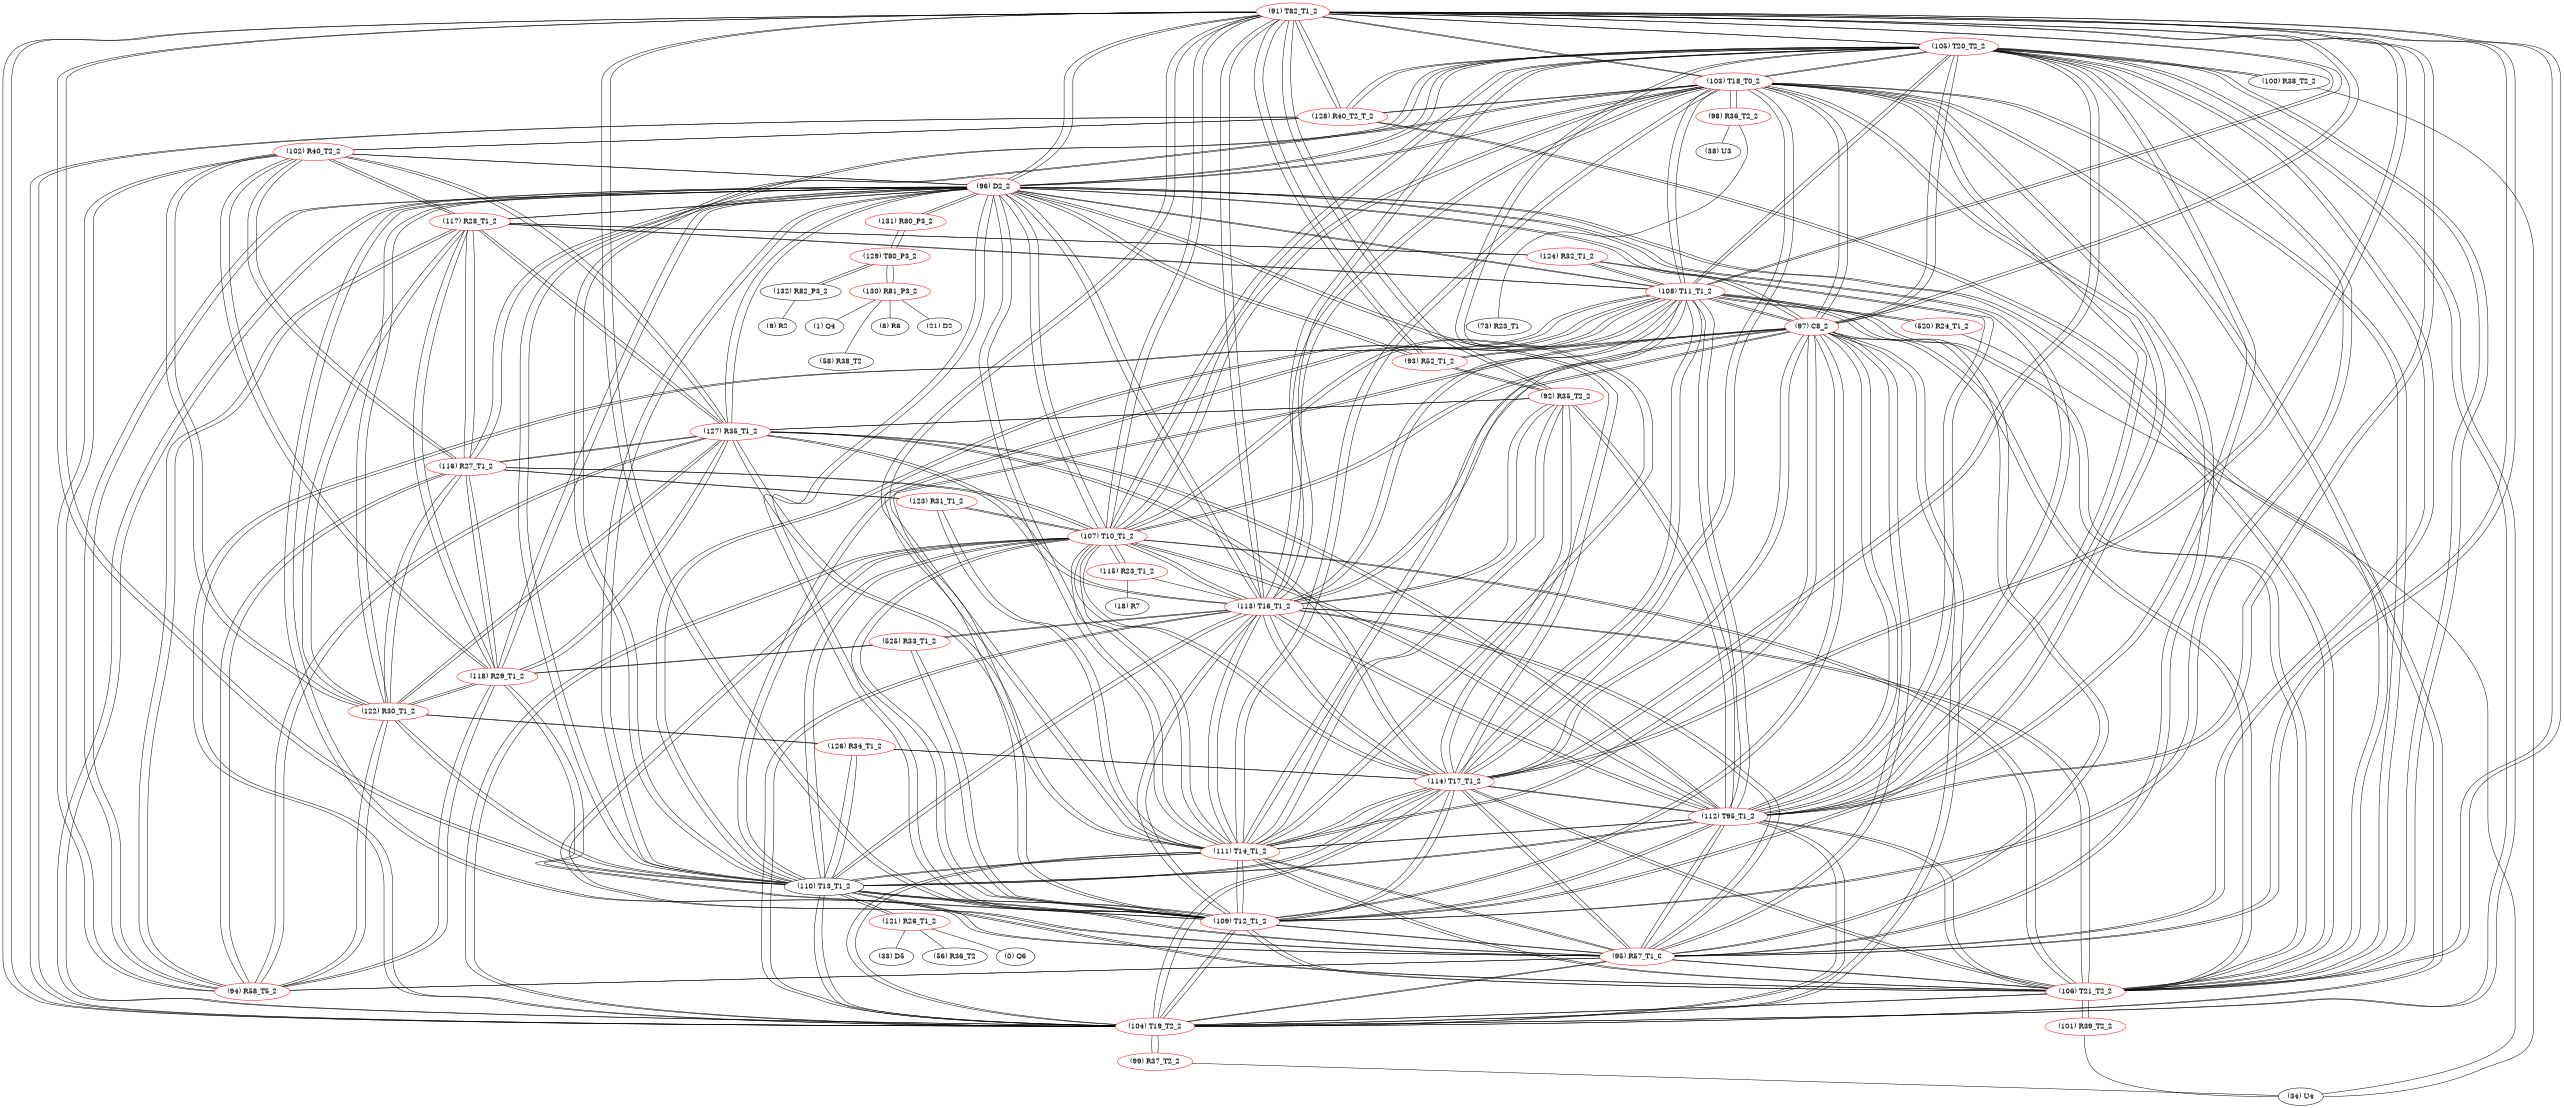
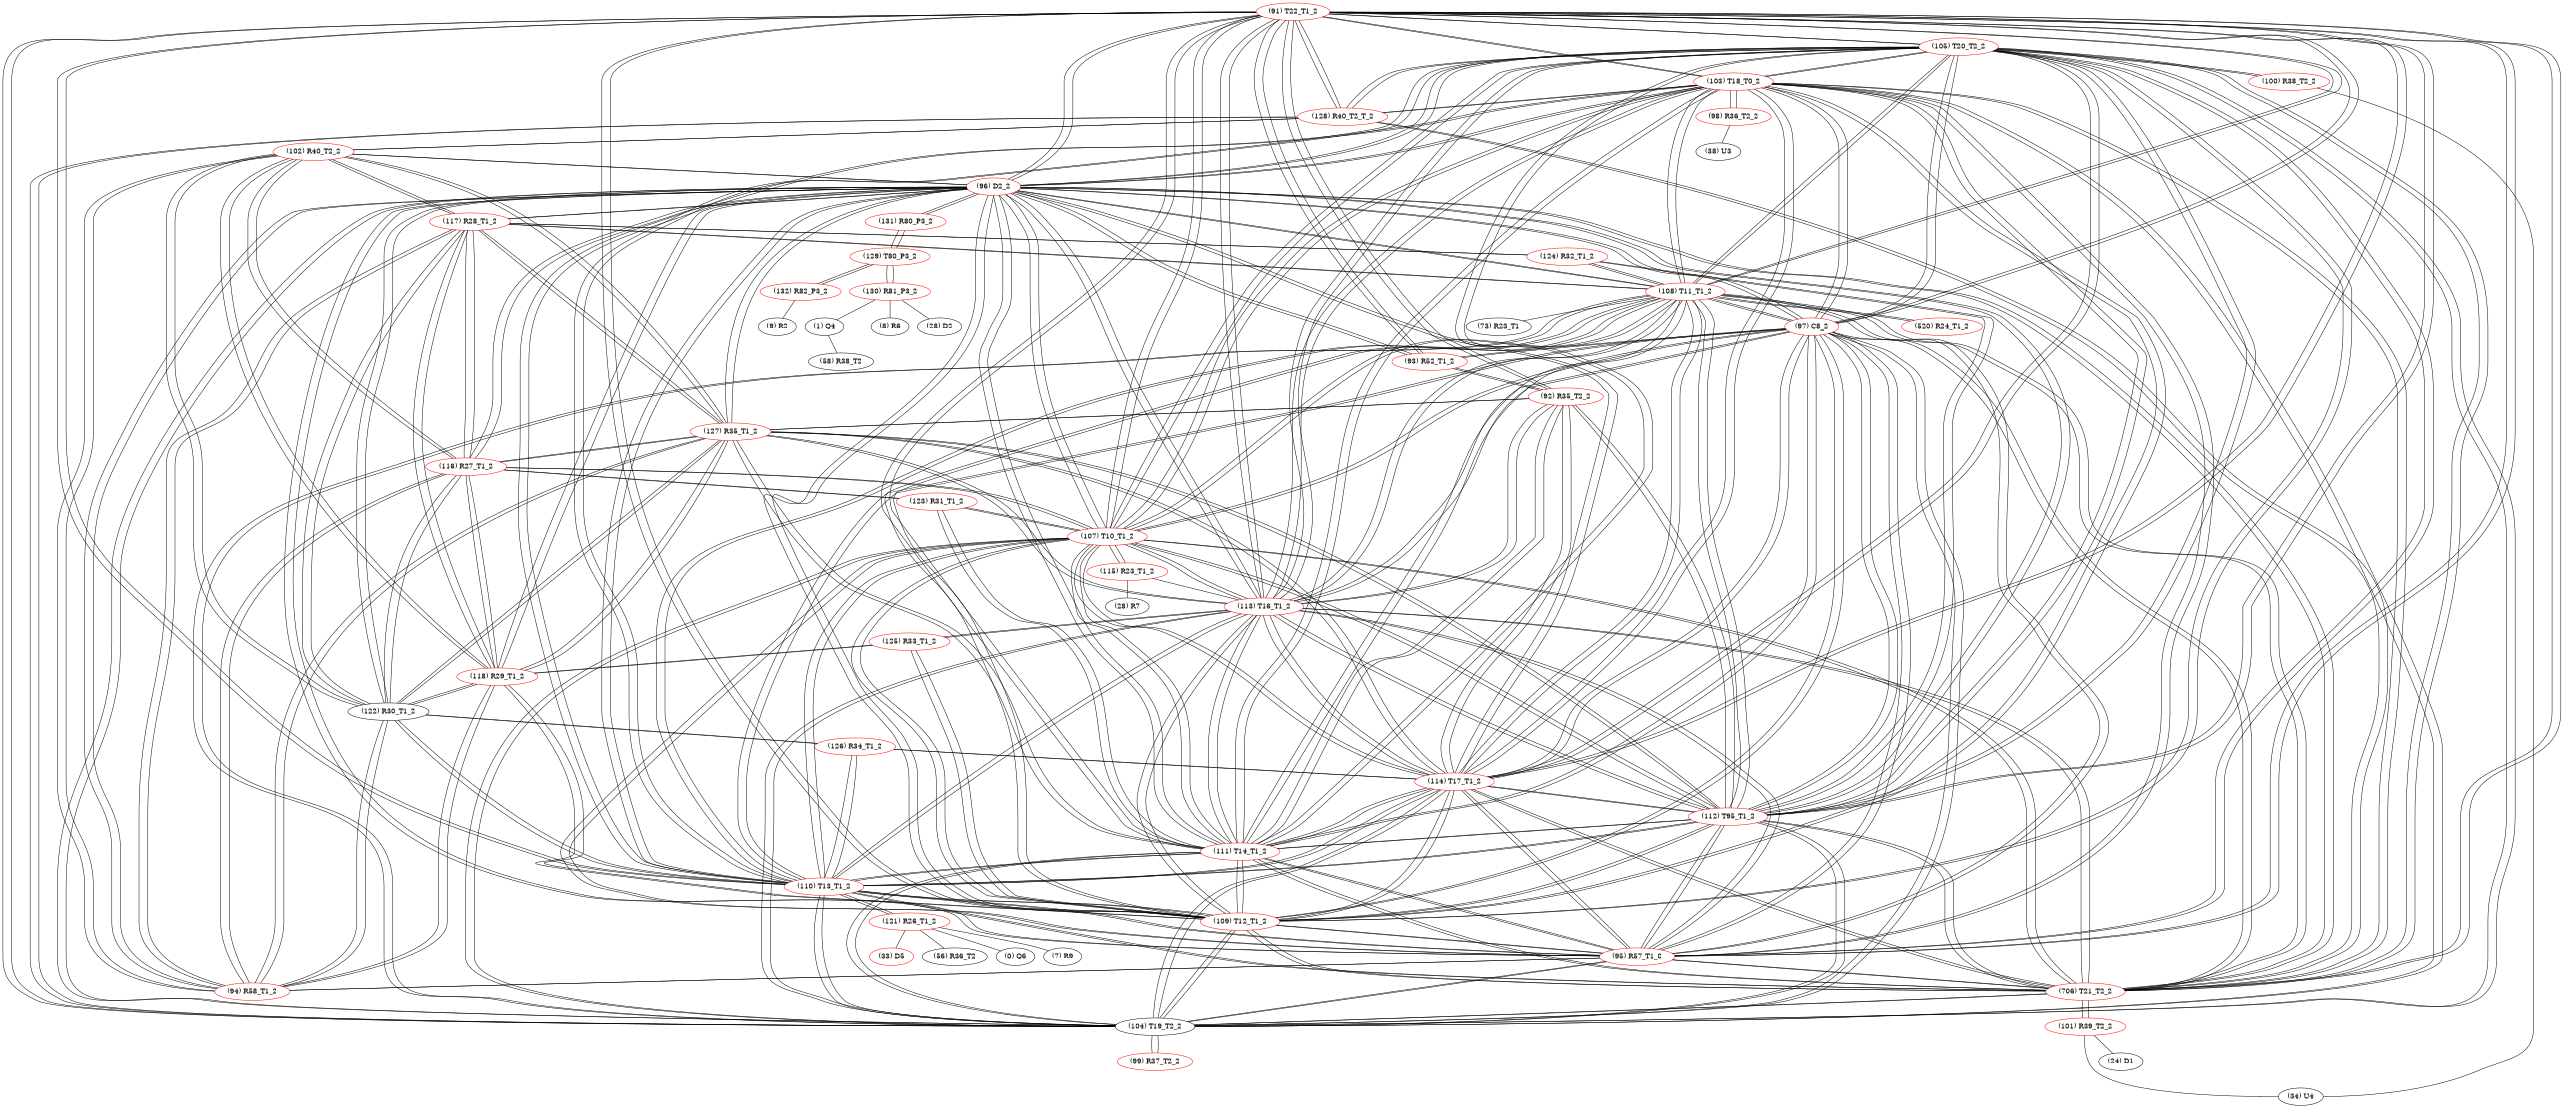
(1293, 12) -> (1293, 12)
(2289, 82) -> (2289, 82)
(1635, 233) -> (1556, 315)
(801, 292) -> (801, 292)
(862, 325) -> (833, 344)
(940, 327) -> (940, 327)
(1127, 607) -> (1127, 607)
(910, 642) -> (910, 642)
(2463, 653) -> none
(388, 712) -> (388, 712)
(824, 887) -> (824, 887)
(892, 957) -> (892, 957)
none -> (1063, 957)
(252, 992) -> (252, 992)
(2085, 992) -> (2085, 992)
(1155, 1027) -> (1155, 1027)
none -> (2121, 1062)
(1735, 1079) -> none
